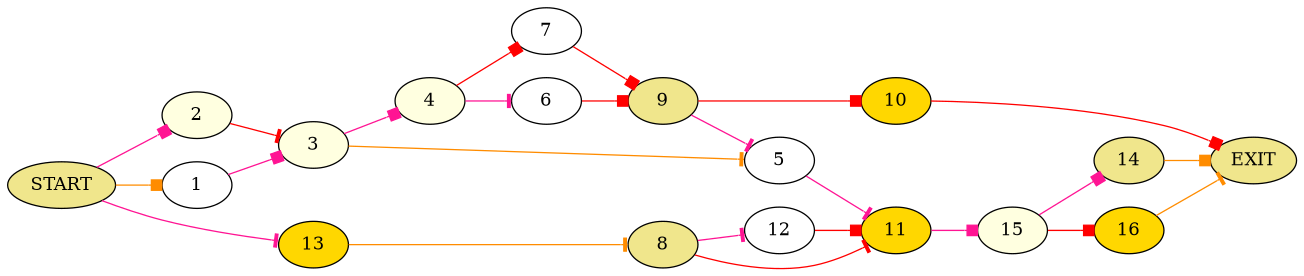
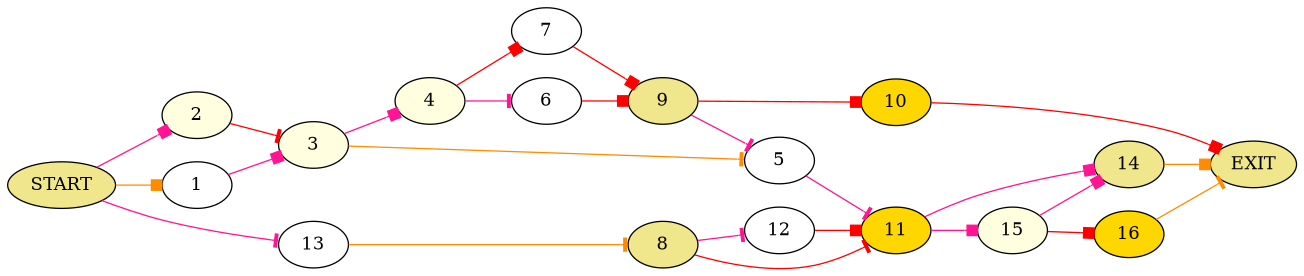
none -> (1001, 189)
(314, 245) -> (314, 245)
